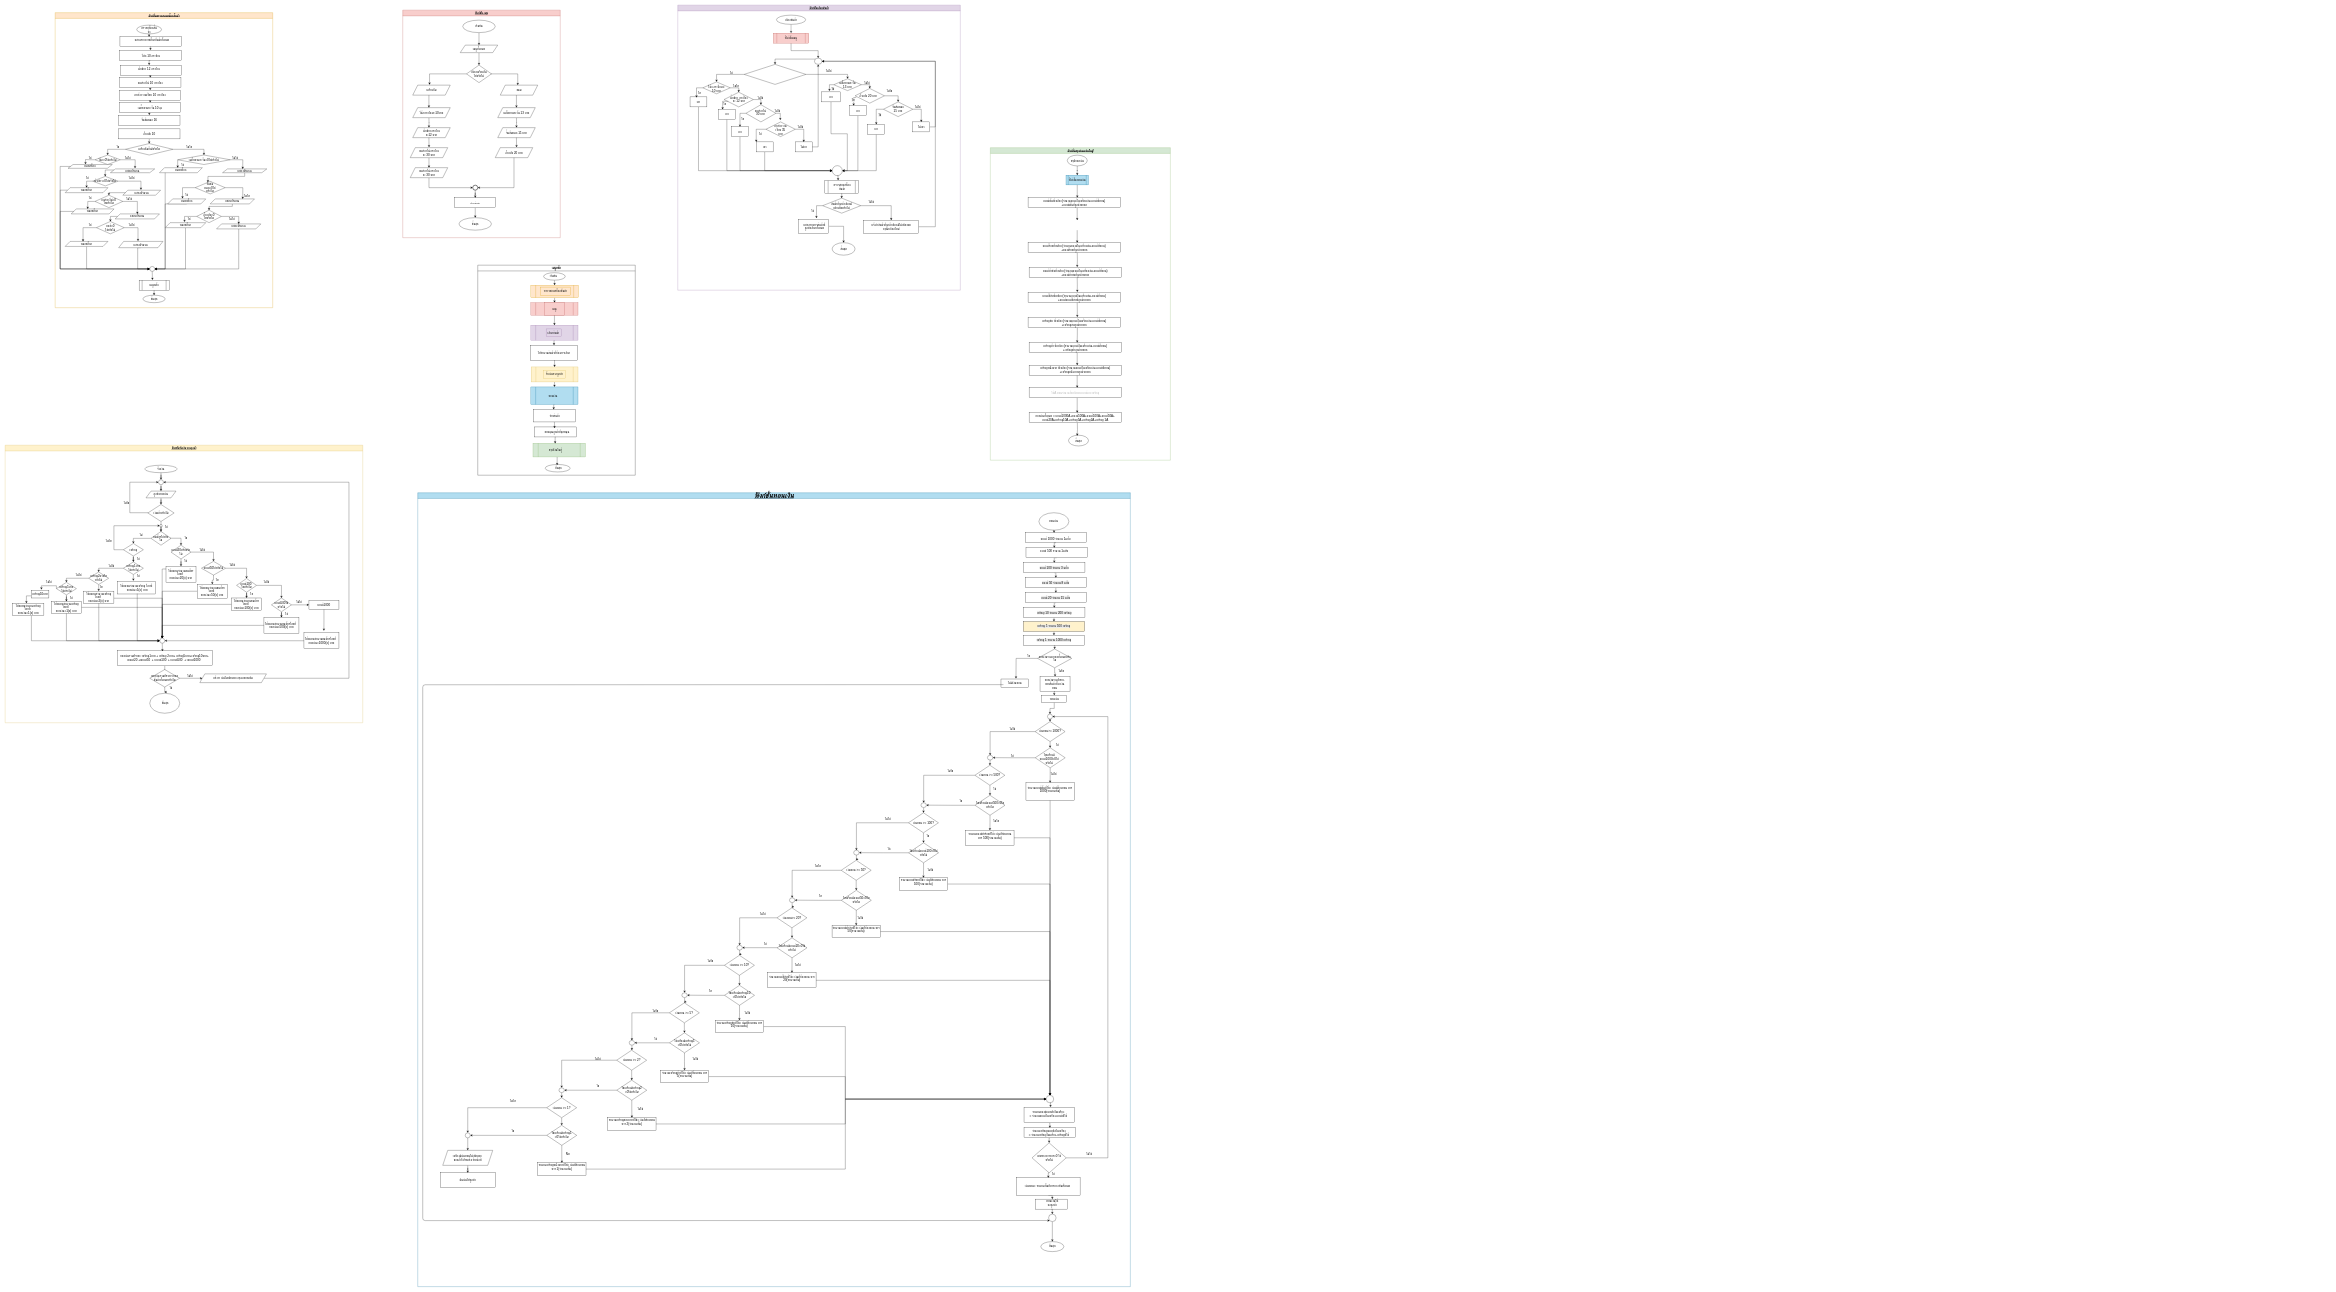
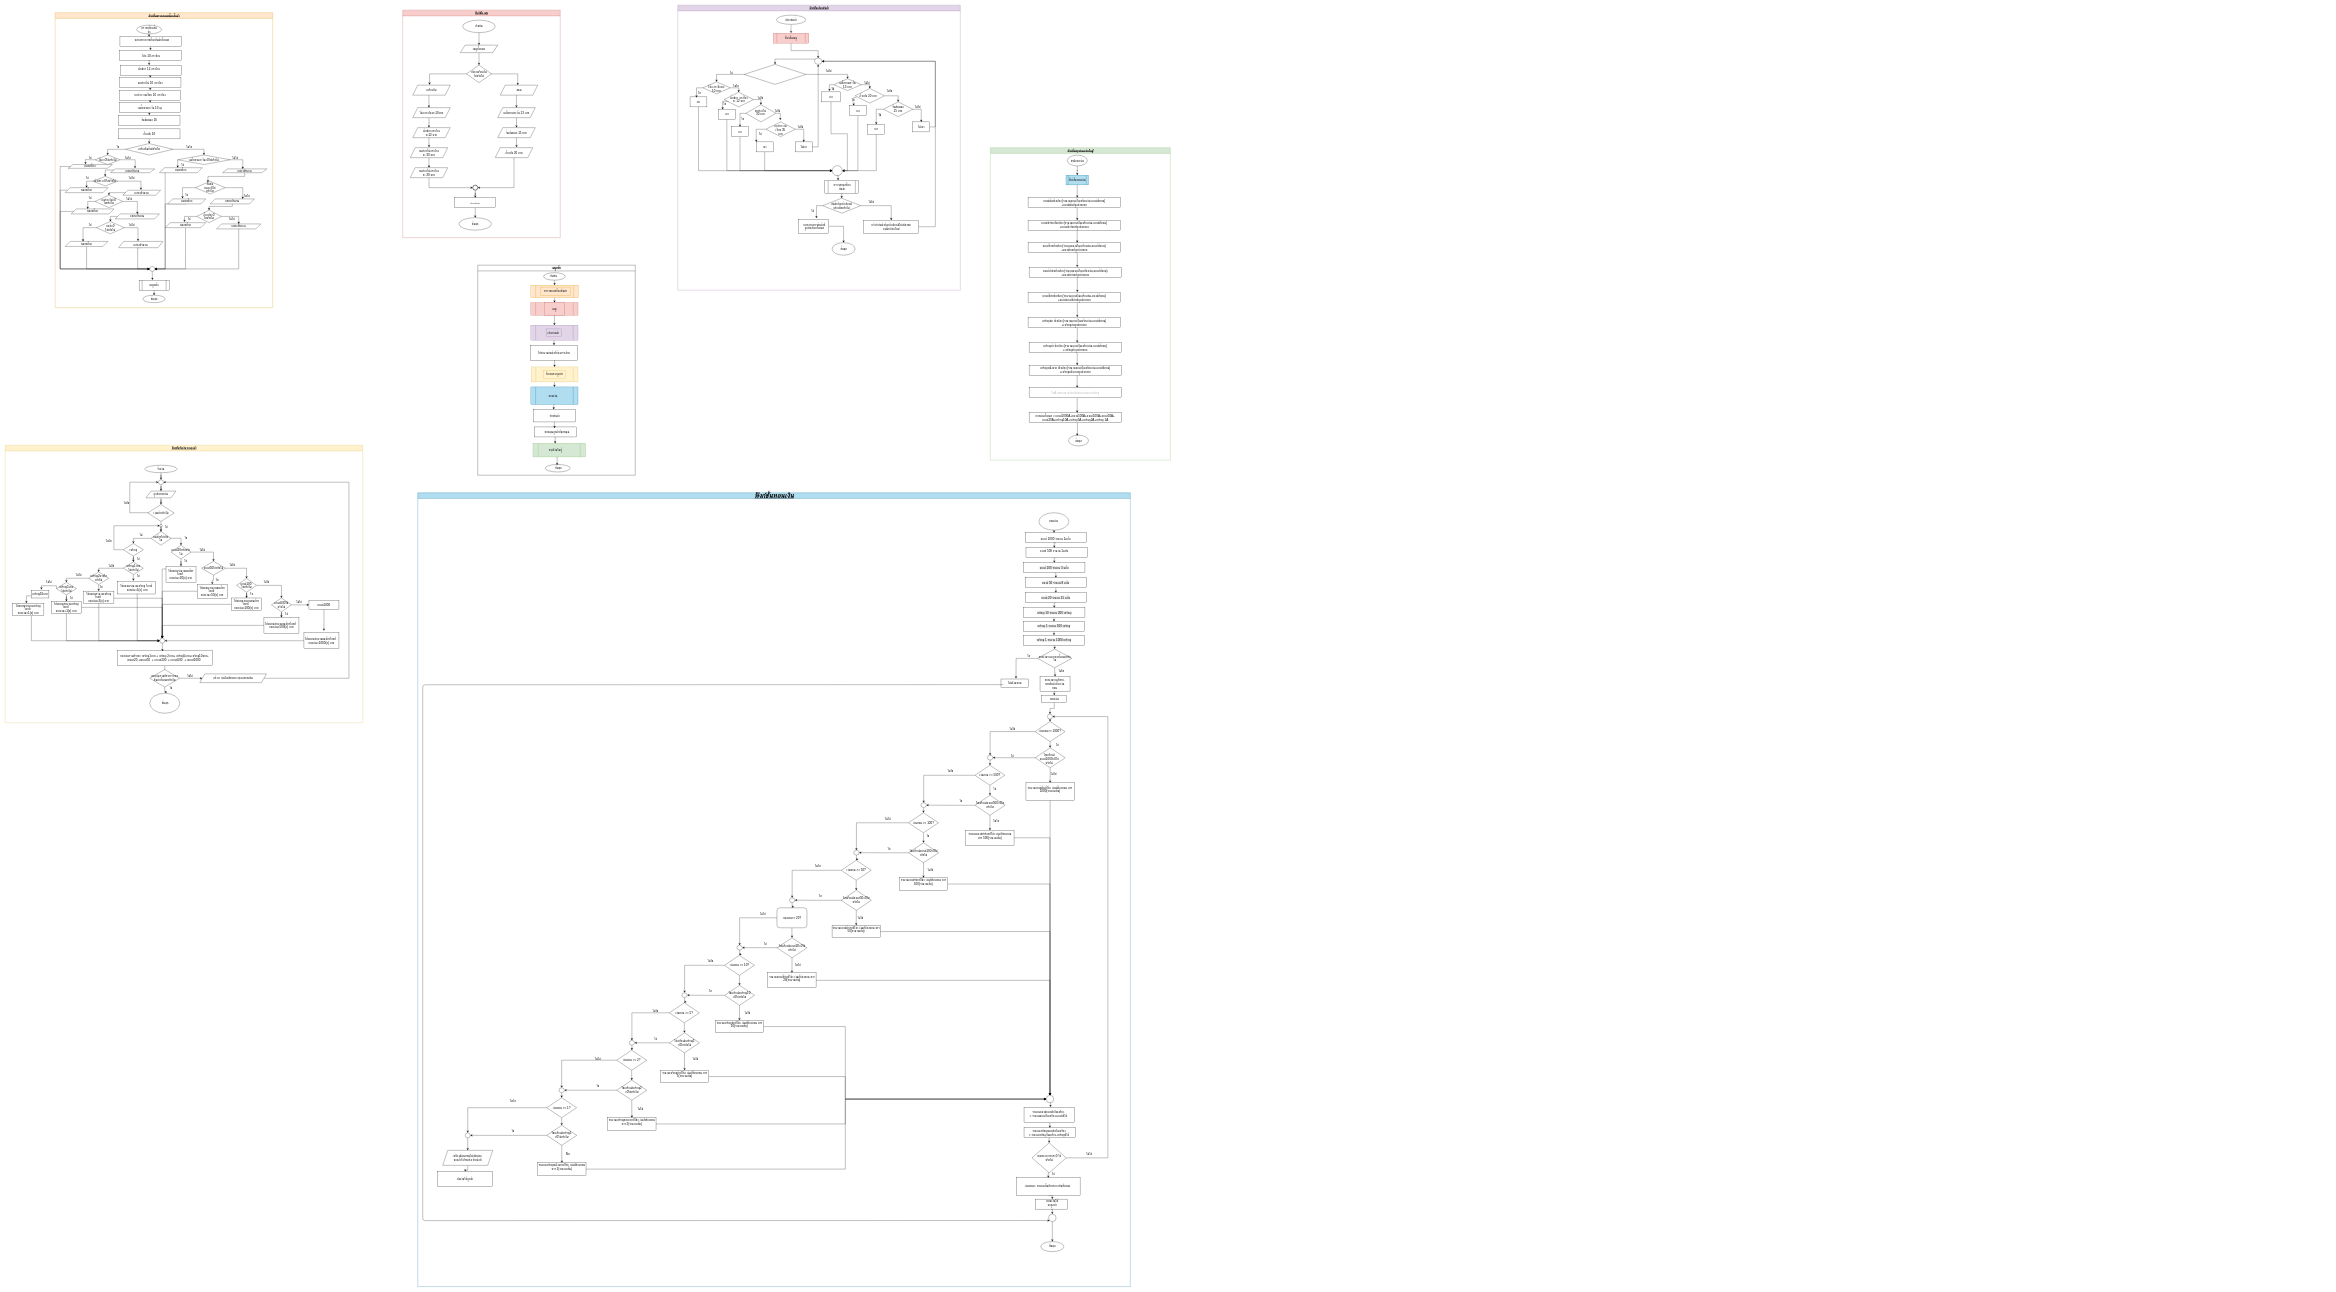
none -> (1074, 225)
(1054, 626) -> (1054, 626)
(792, 918) -> (792, 918)
(468, 1180) -> (465, 1179)
